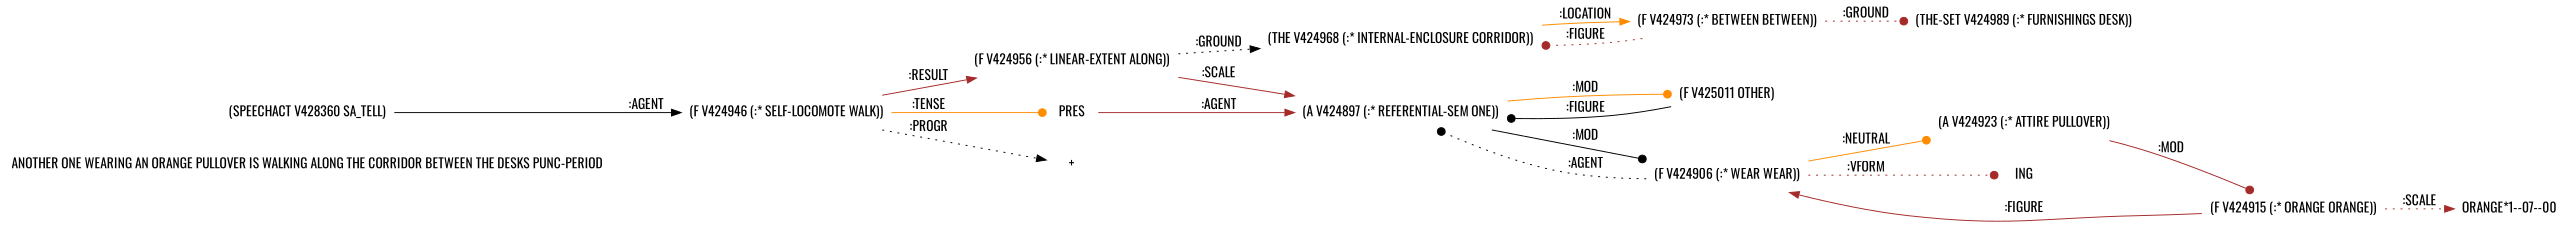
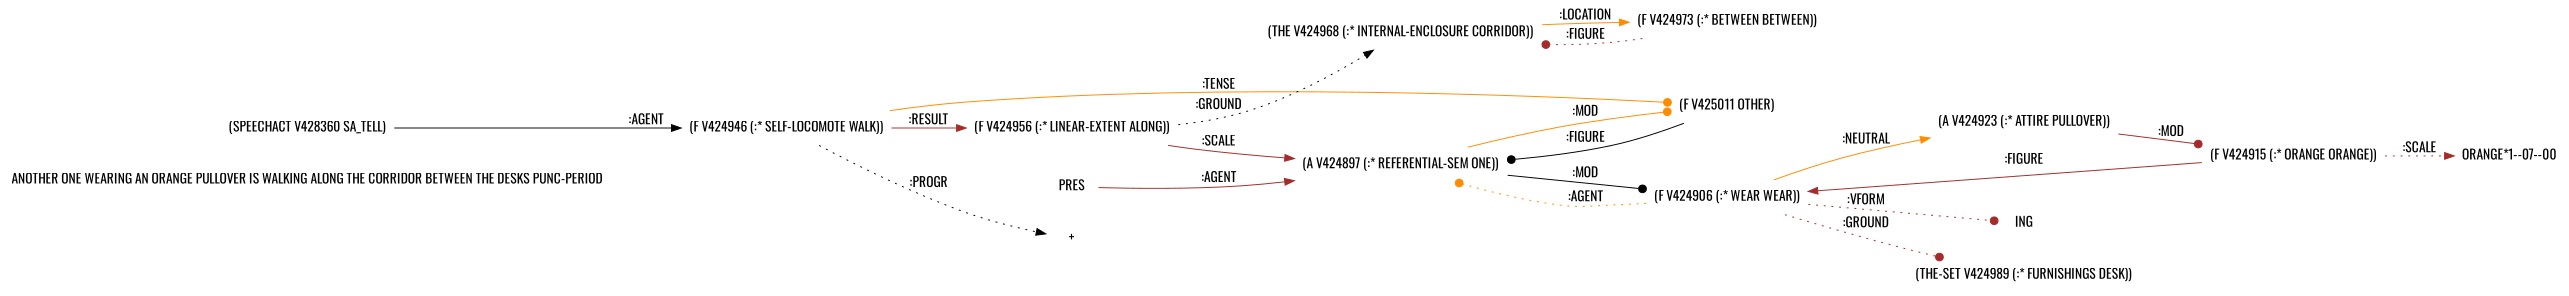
(1863, 21) -> (1860, 236)
(965, 113) -> (1276, 92)
(1865, 151) -> (1846, 157)
(1543, 168) -> (1554, 204)
